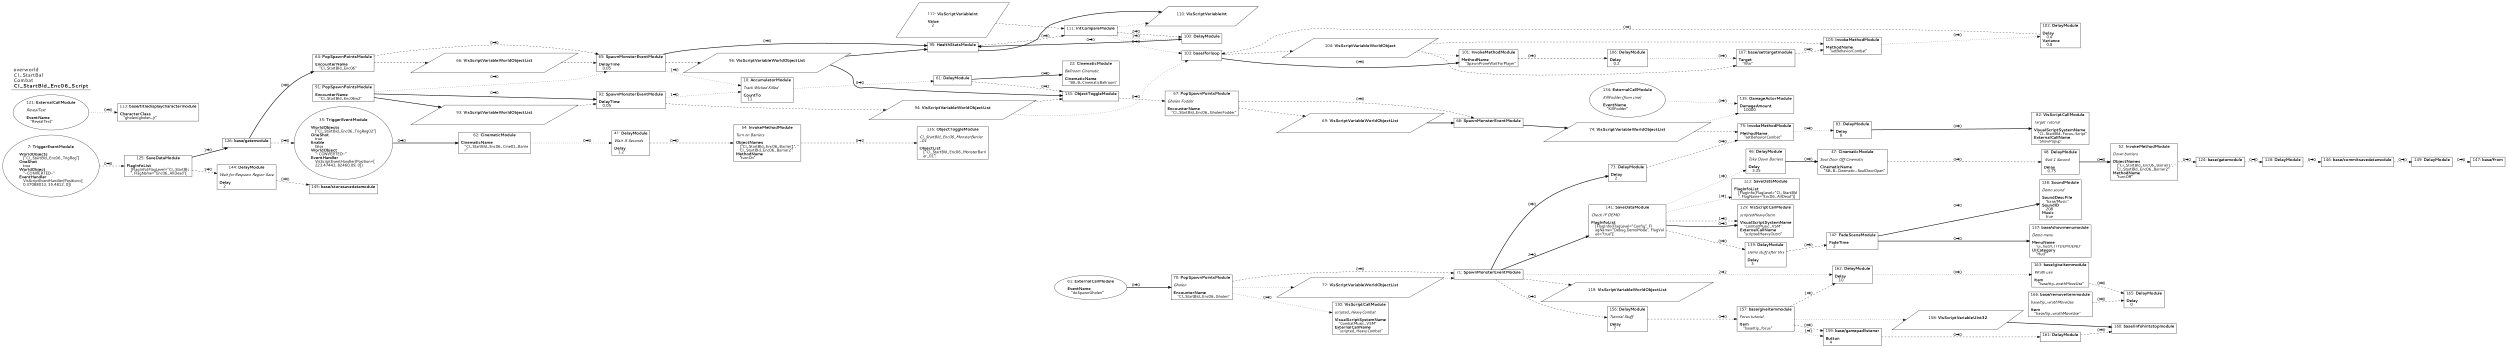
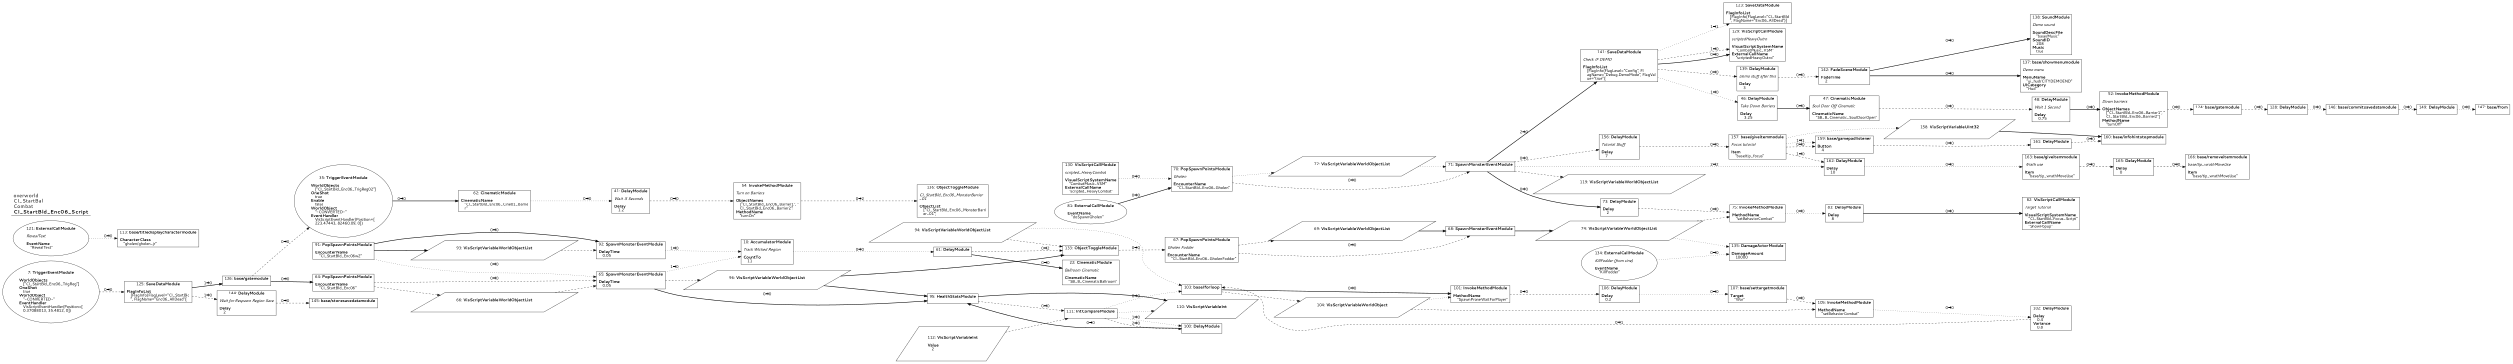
(1573, 75) -> none
(761, 88) -> (762, 250)
(774, 108) -> none
(2107, 302) -> (2168, 167)
(1281, 303) -> (1144, 179)
